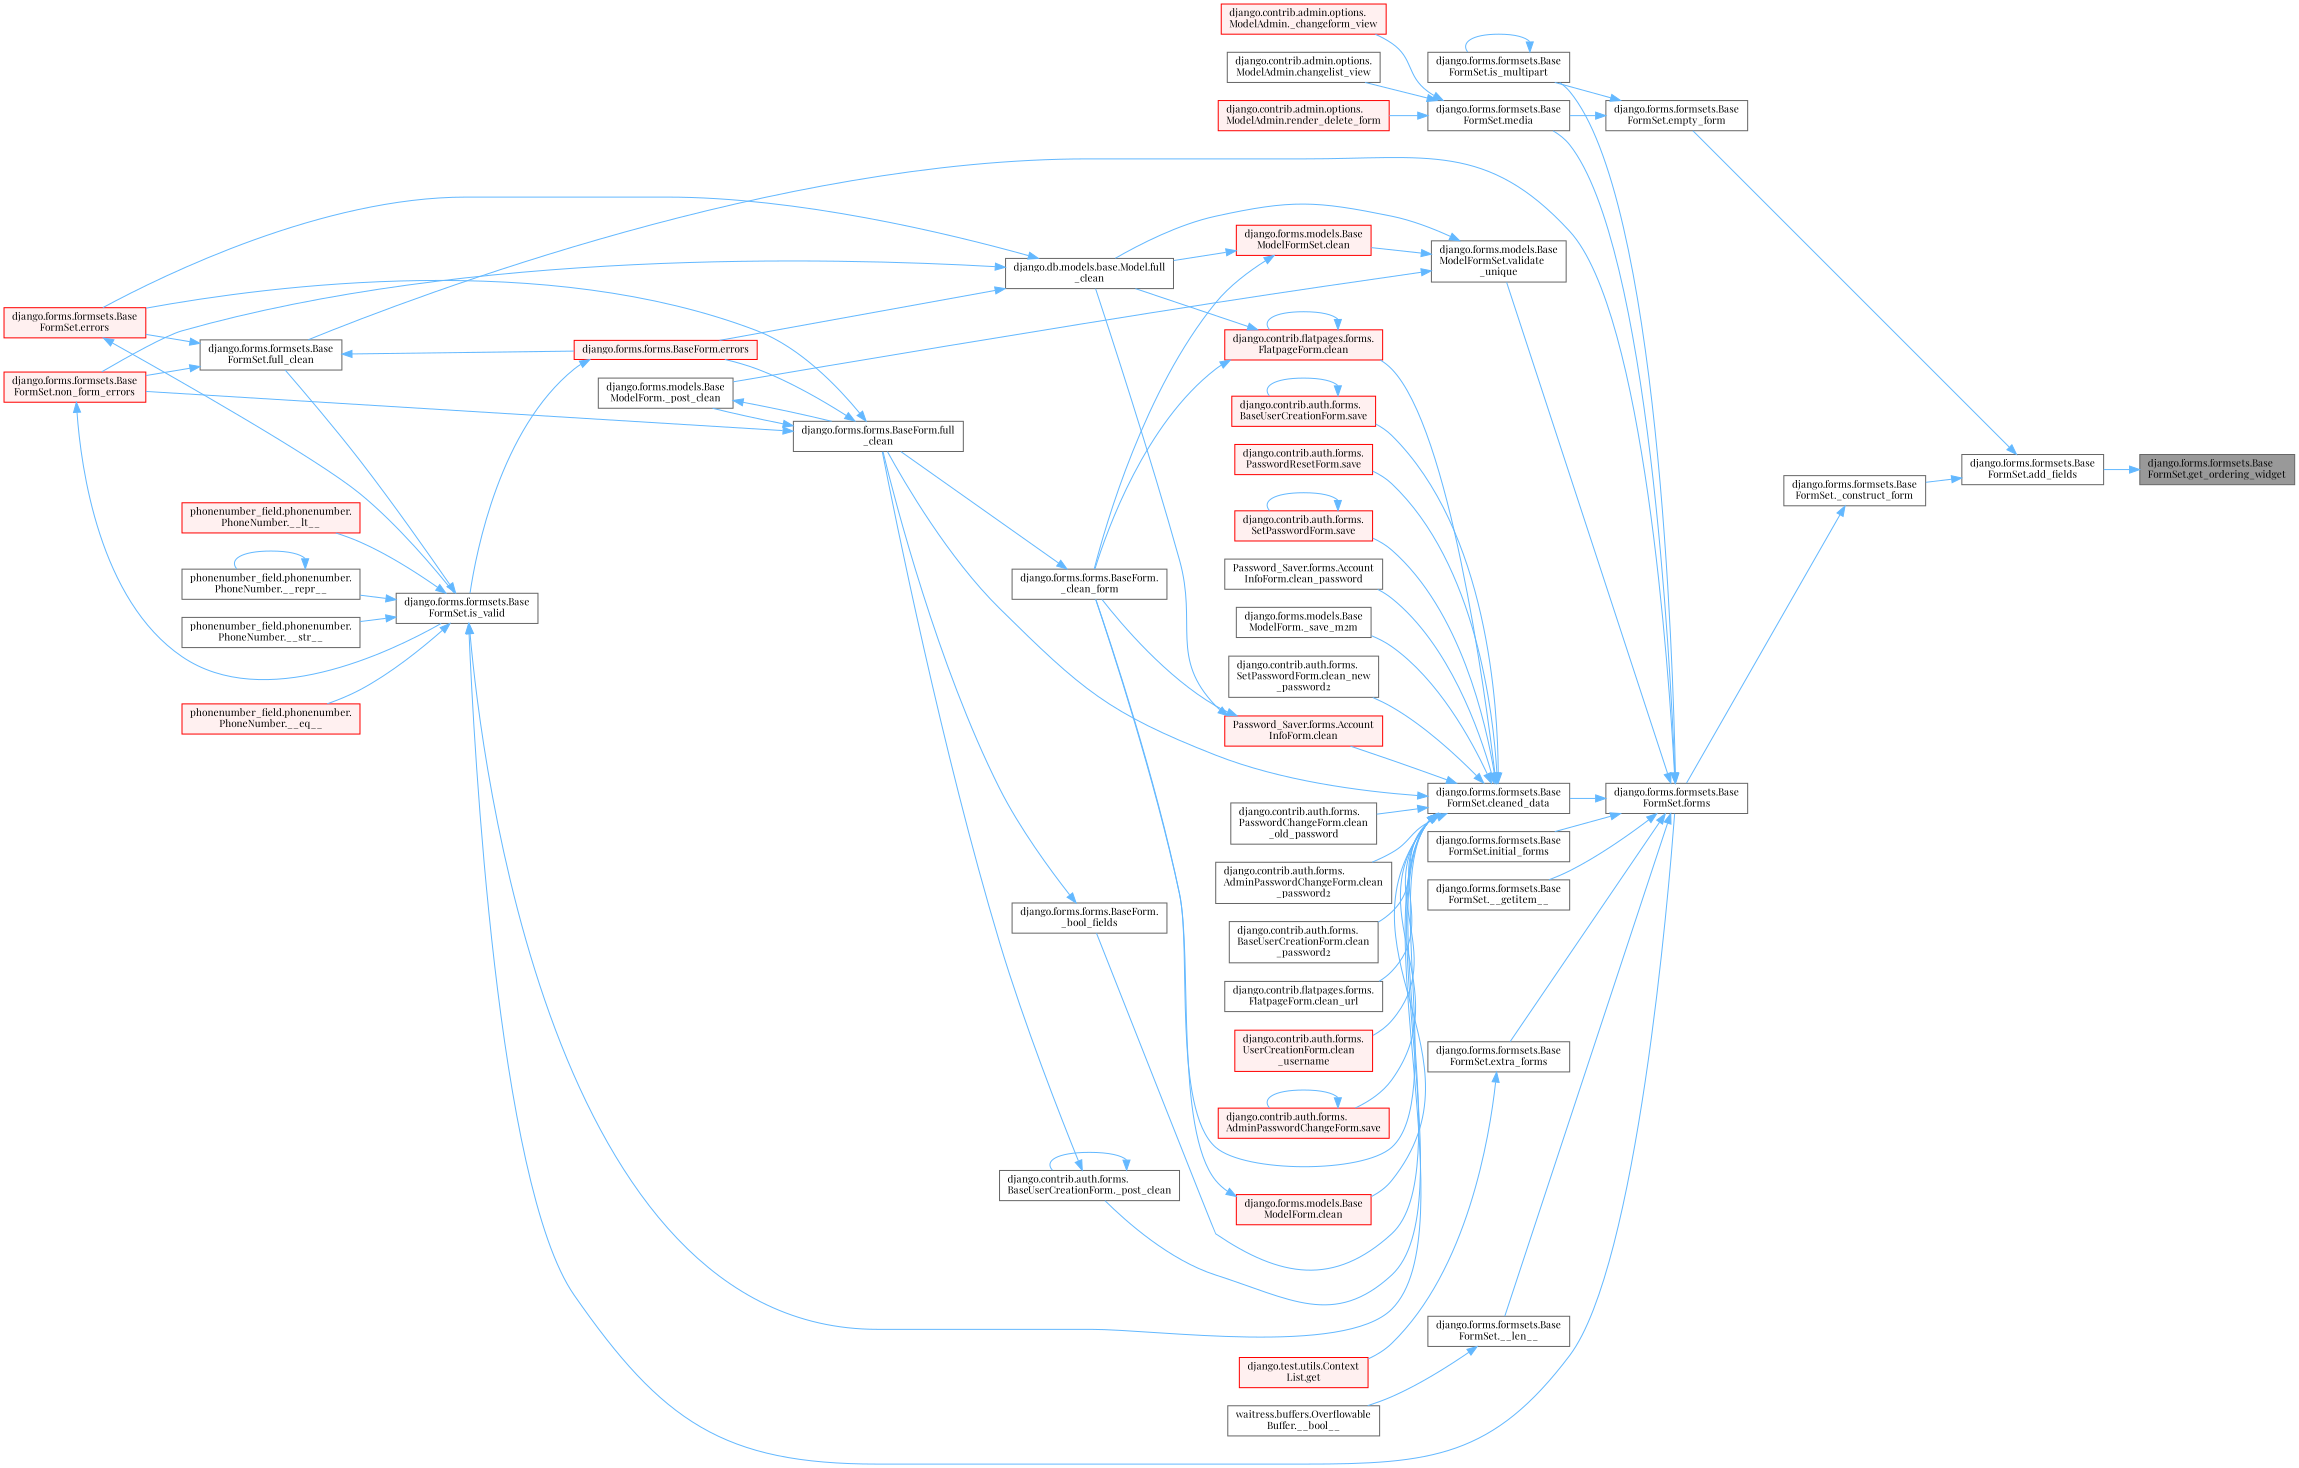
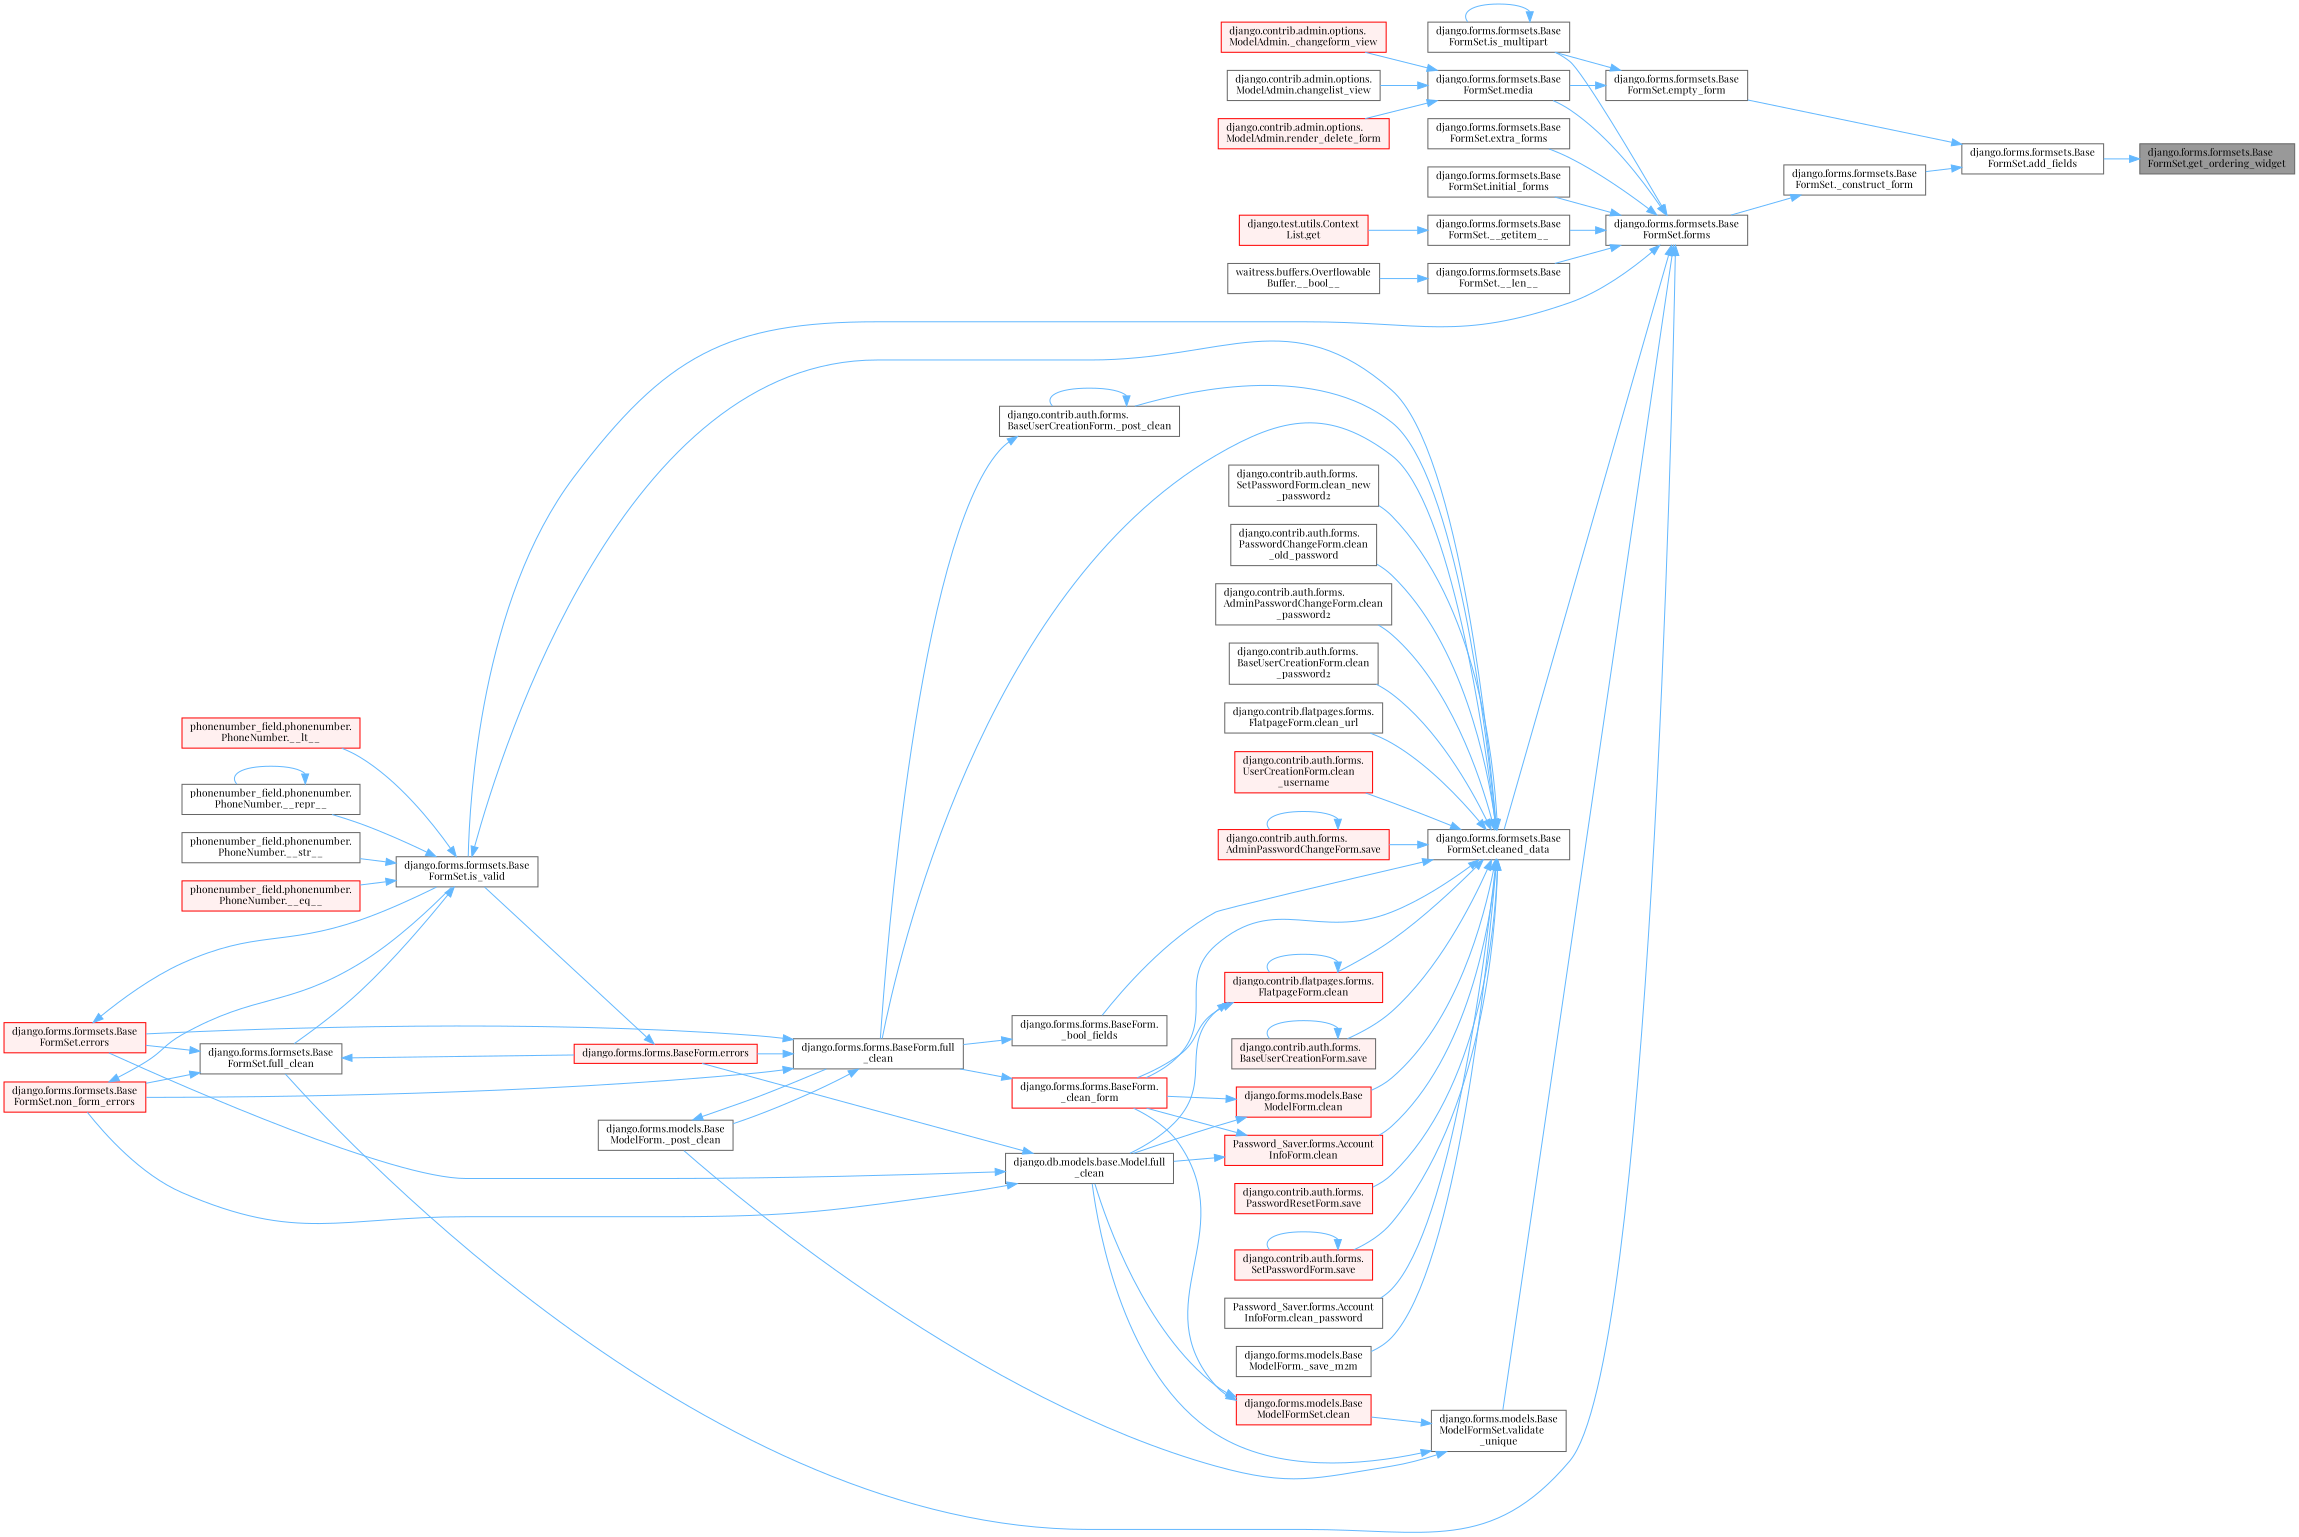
(1304, 411) -> (1304, 1054)
(1090, 584) -> (1090, 1093)
none -> (1185, 1136)
(1459, 1235) -> (1393, 230)
(999, 1464) -> (894, 322)
